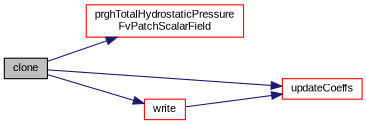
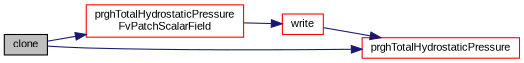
(91, 87) -> (257, 23)
(322, 89) -> (441, 48)
